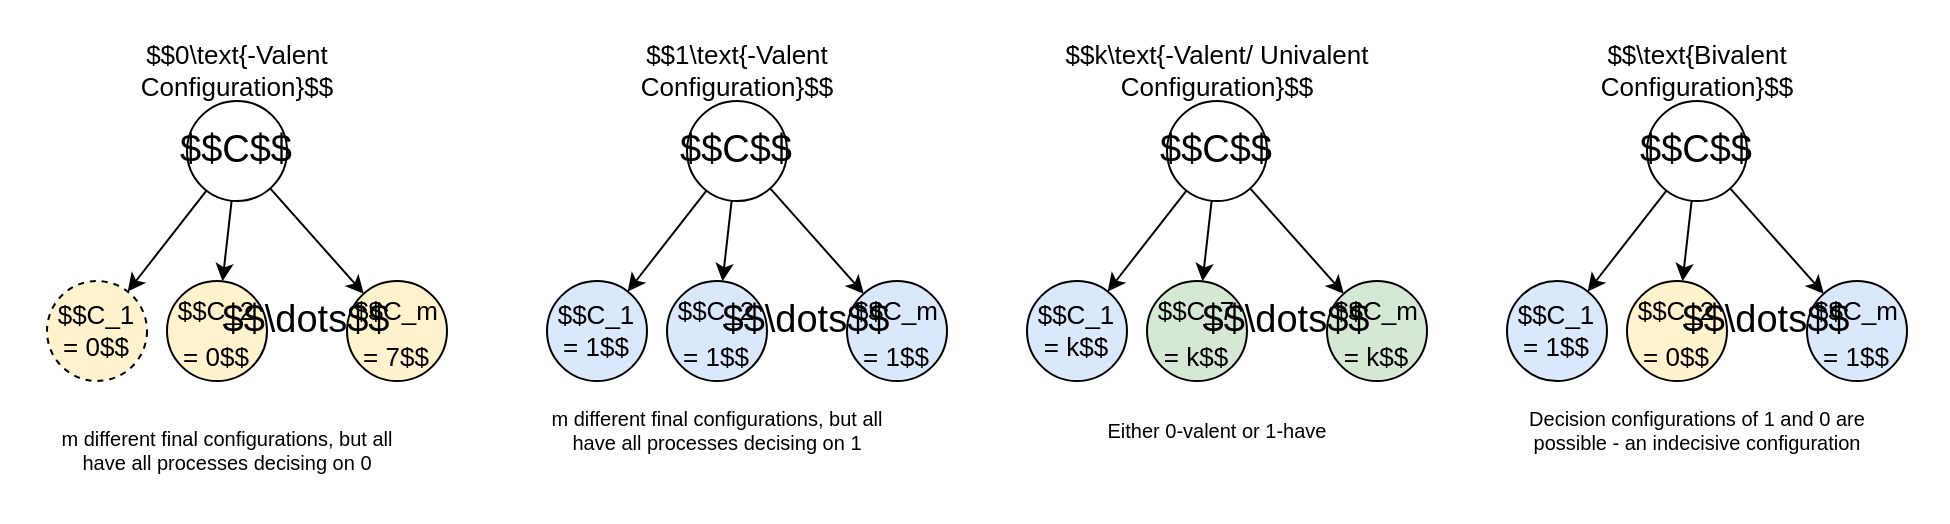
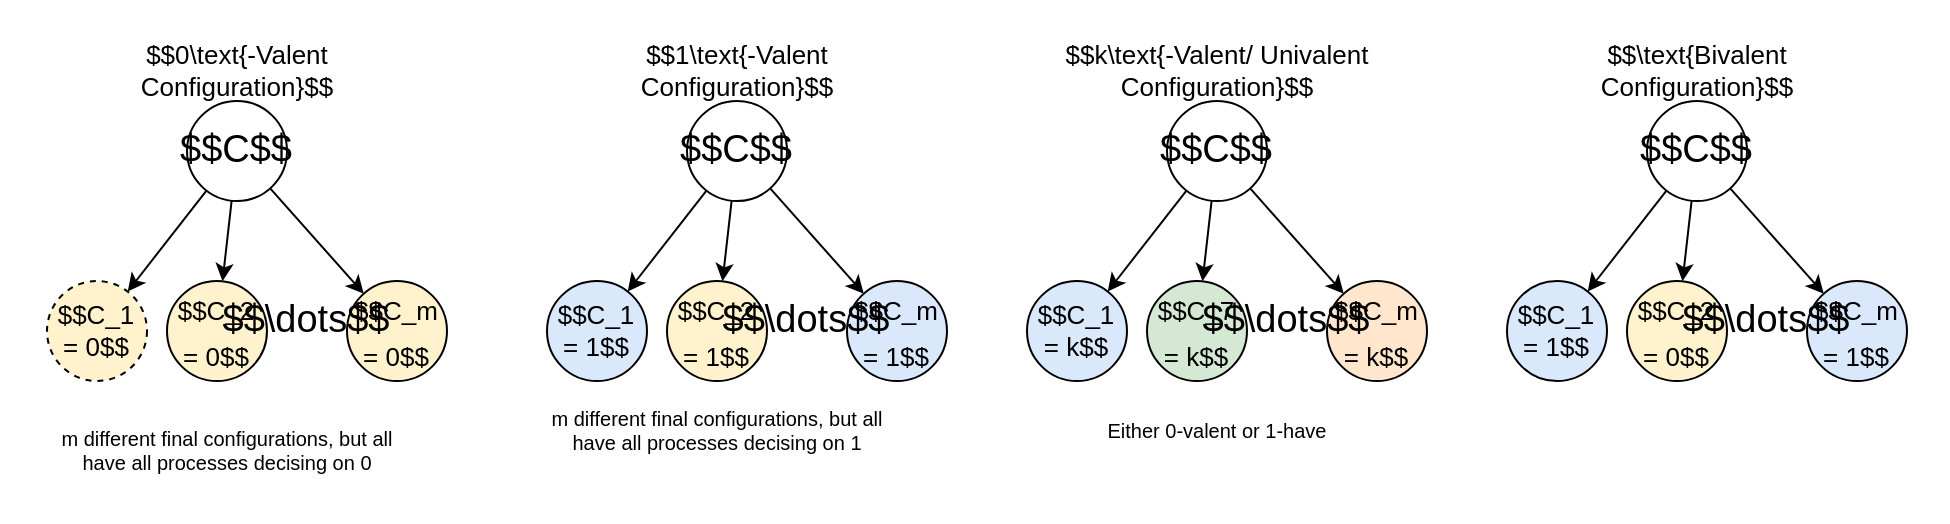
(397, 331) -> (397, 331)
(717, 331) -> (717, 331)
(1377, 331) -> (1377, 331)
(1697, 431) -> none
